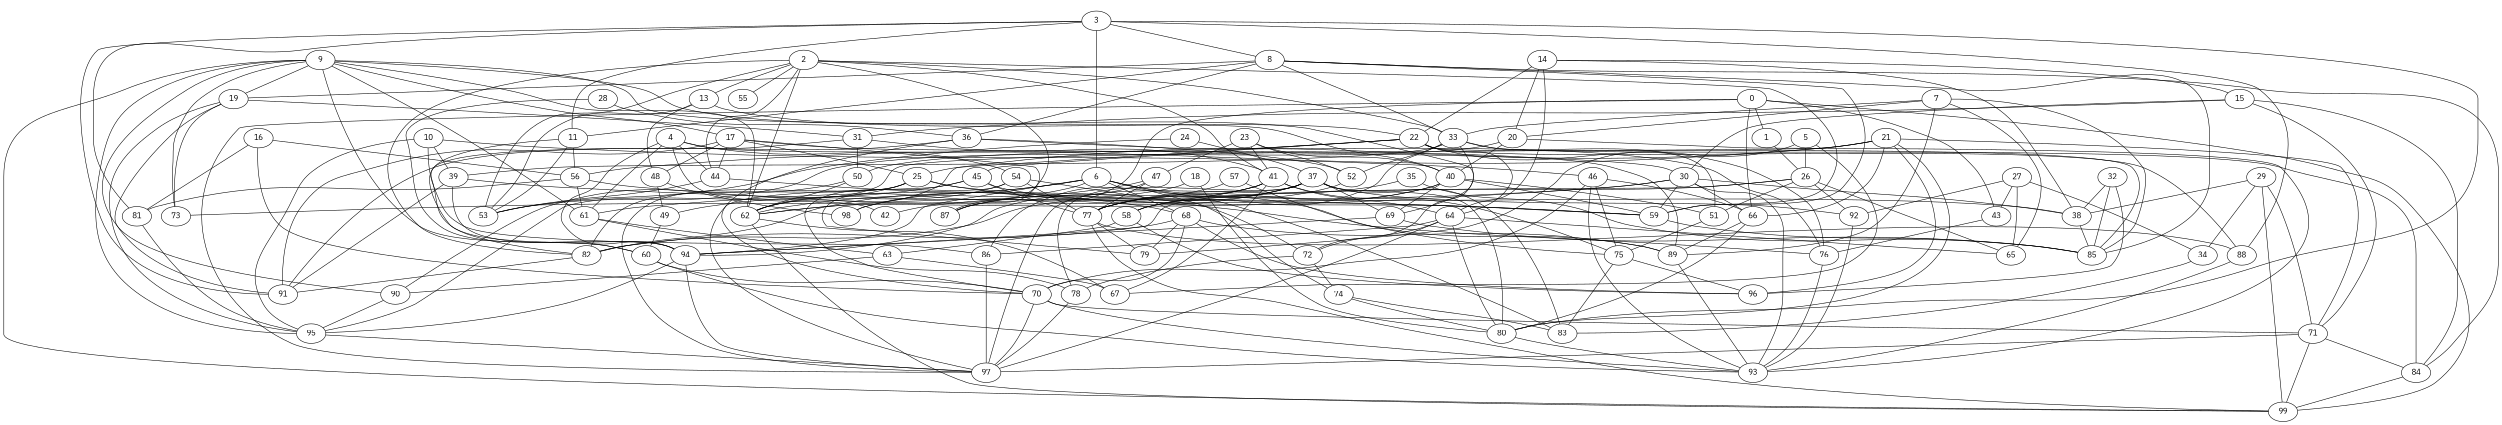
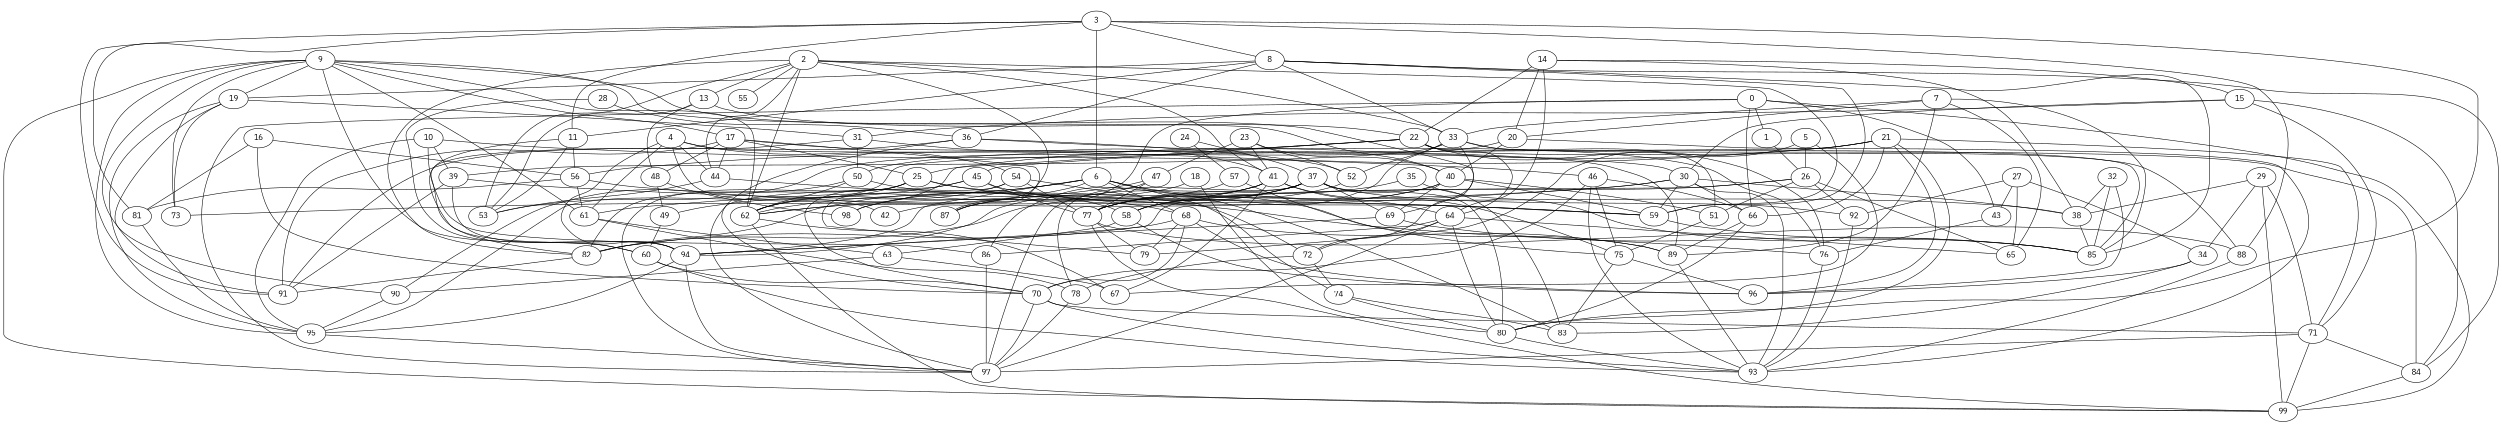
(832, 166) -> (1210, 158)
none -> (994, 193)
none -> (1980, 285)
